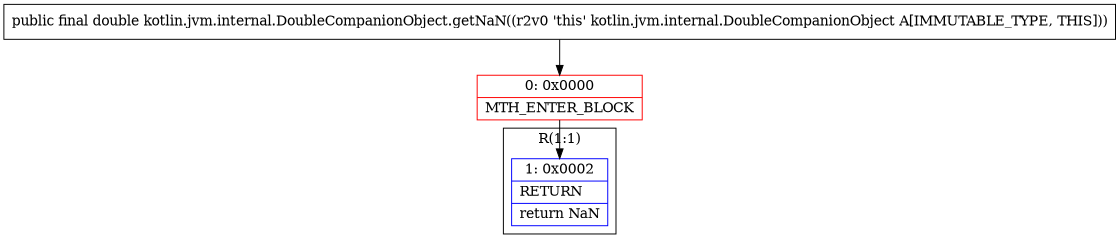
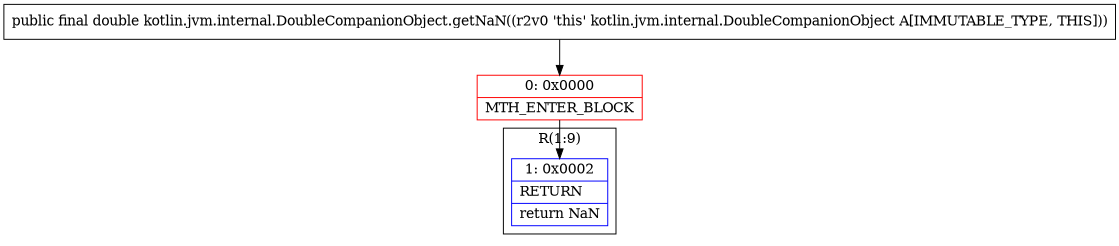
(560, 139) -> (560, 139)
